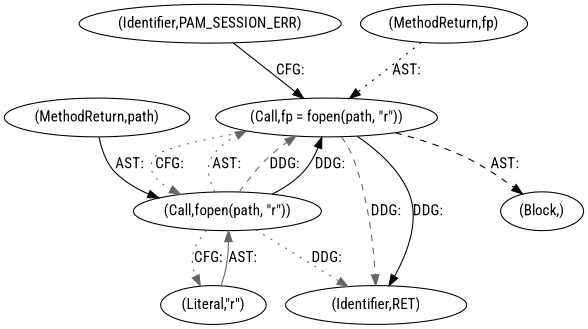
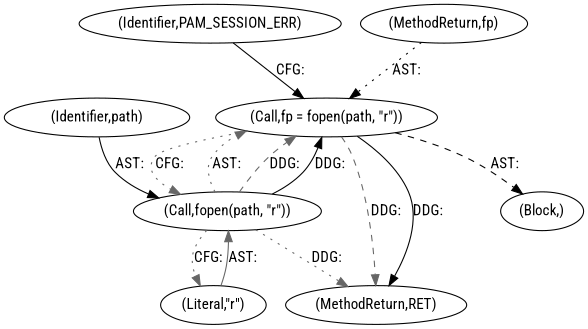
(97, 117) -> (97, 117)
(376, 305) -> (376, 305)
